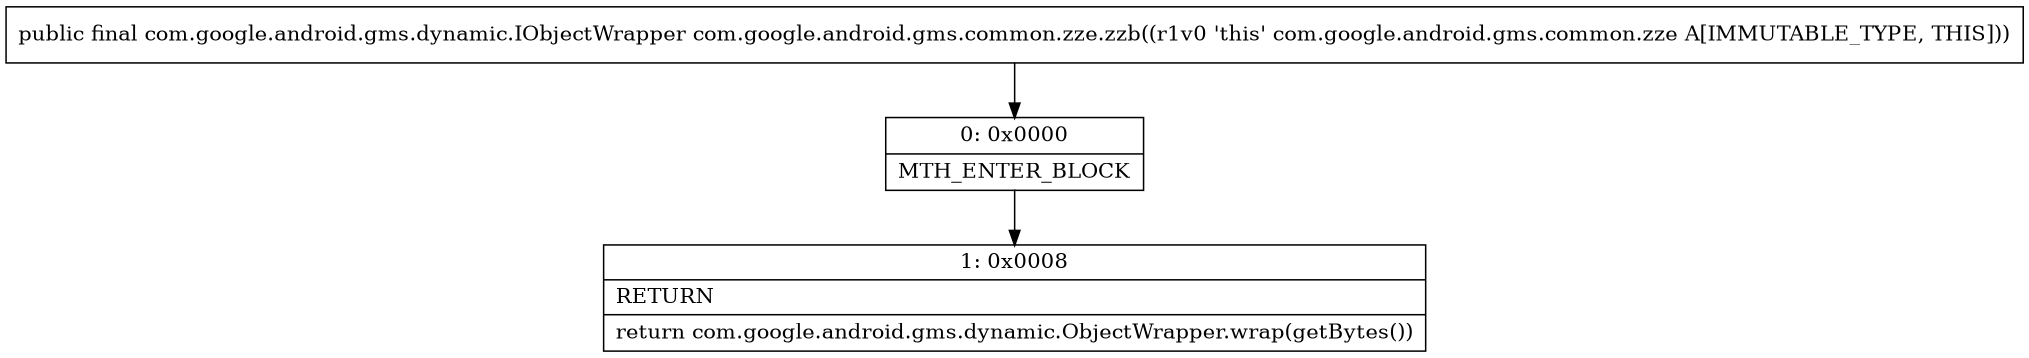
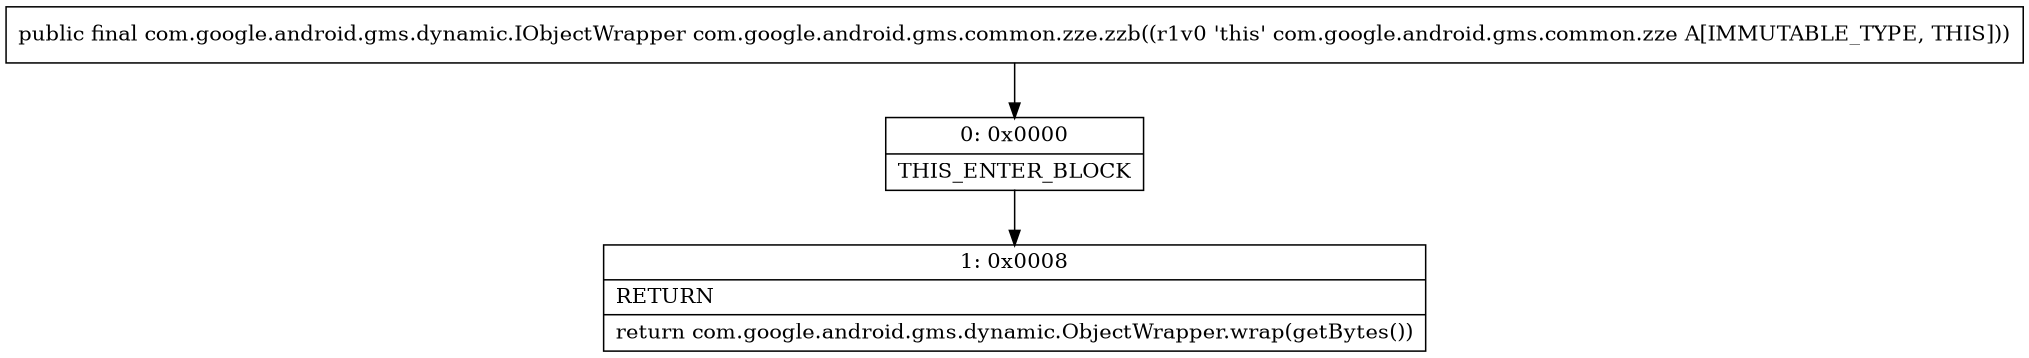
(1015, 171) -> (1015, 171)
